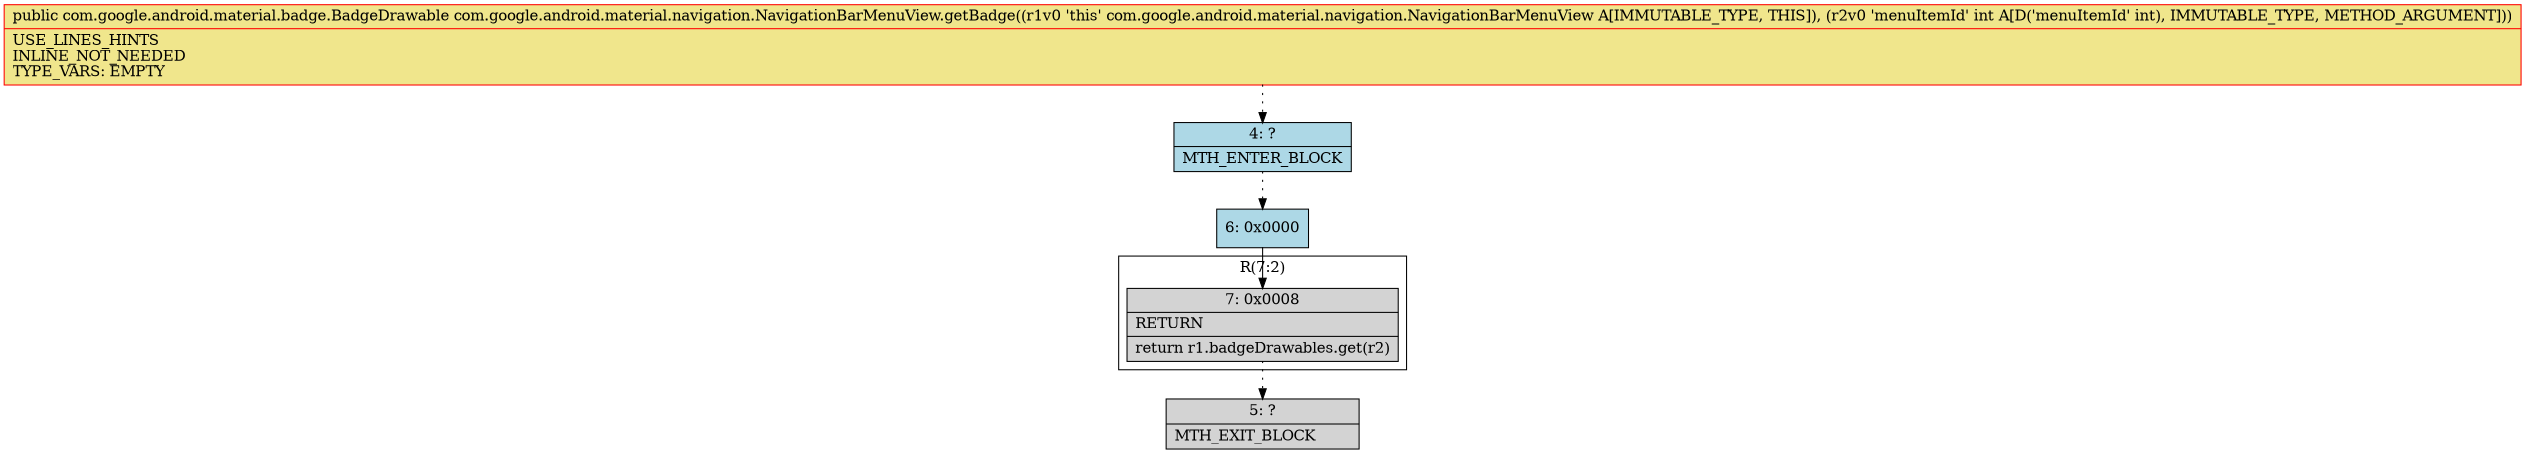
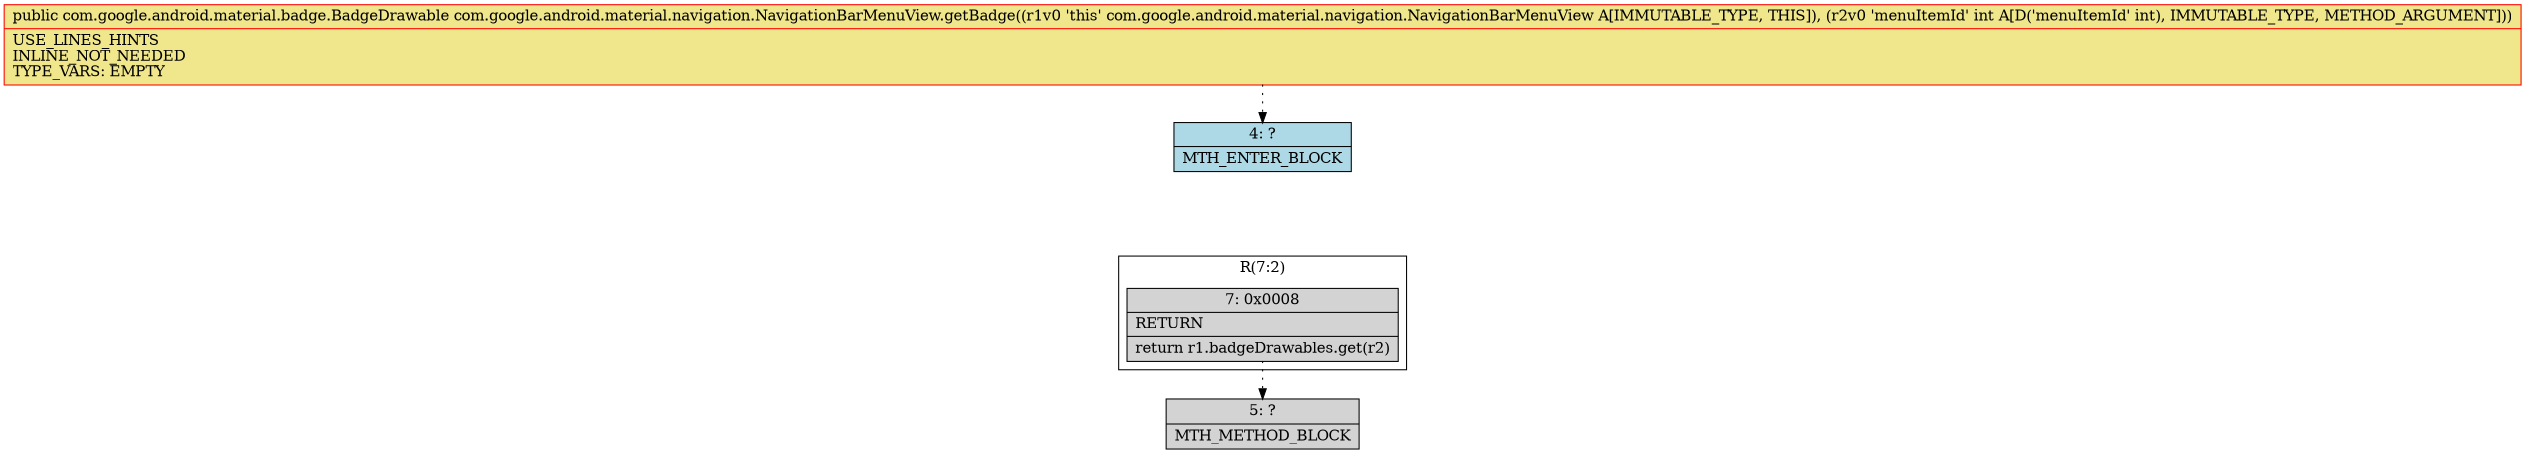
(1263, 228) -> none
(1245, 436) -> (1263, 436)
